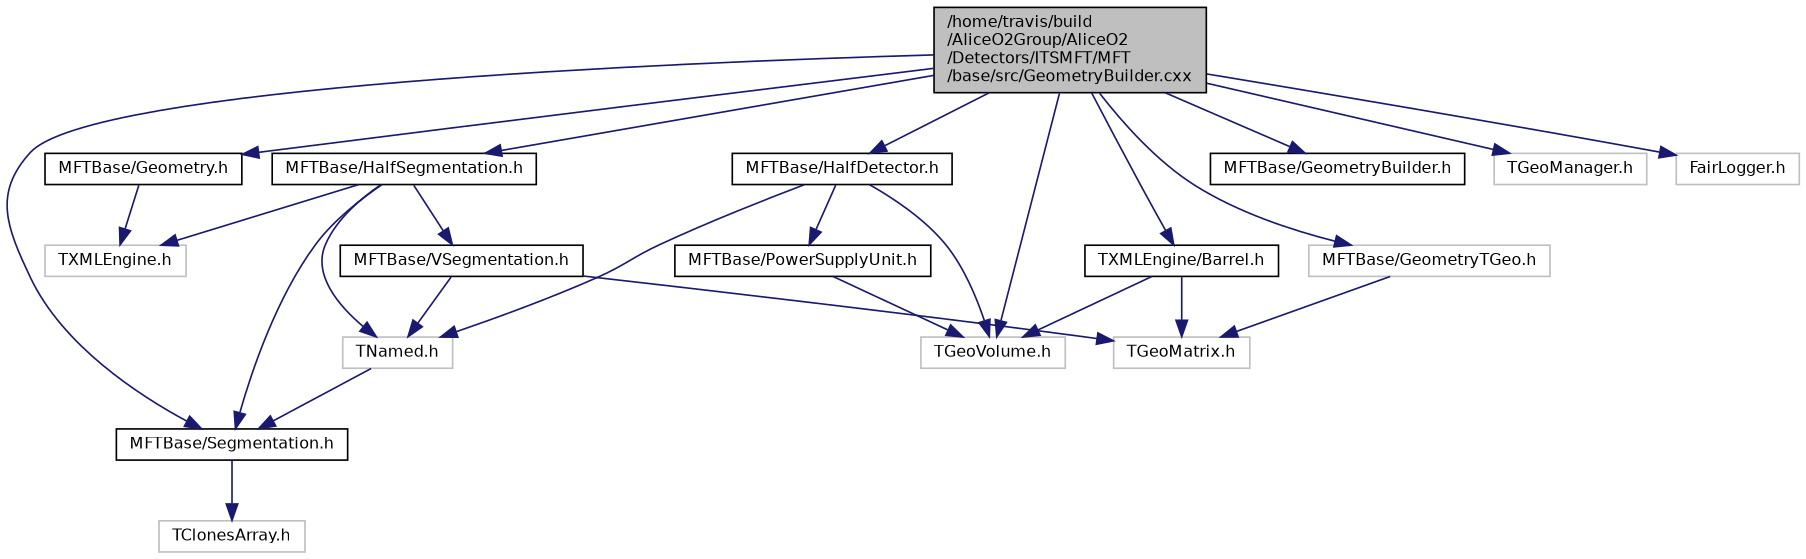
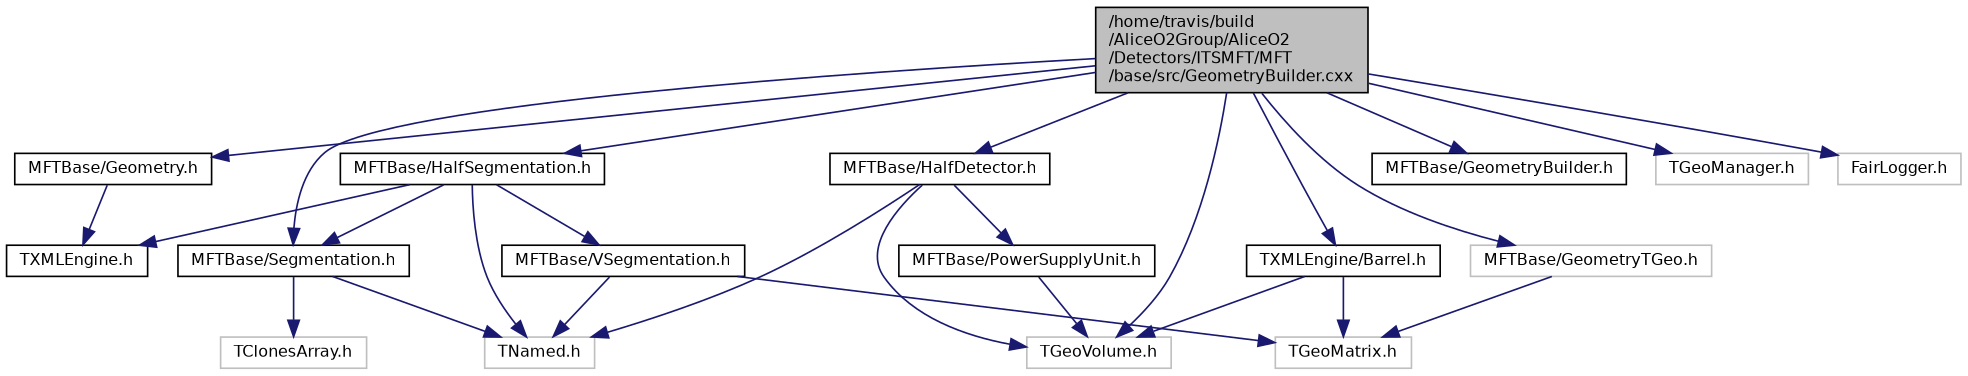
(116, 261) -> (77, 261)
(322, 395) -> (409, 304)
